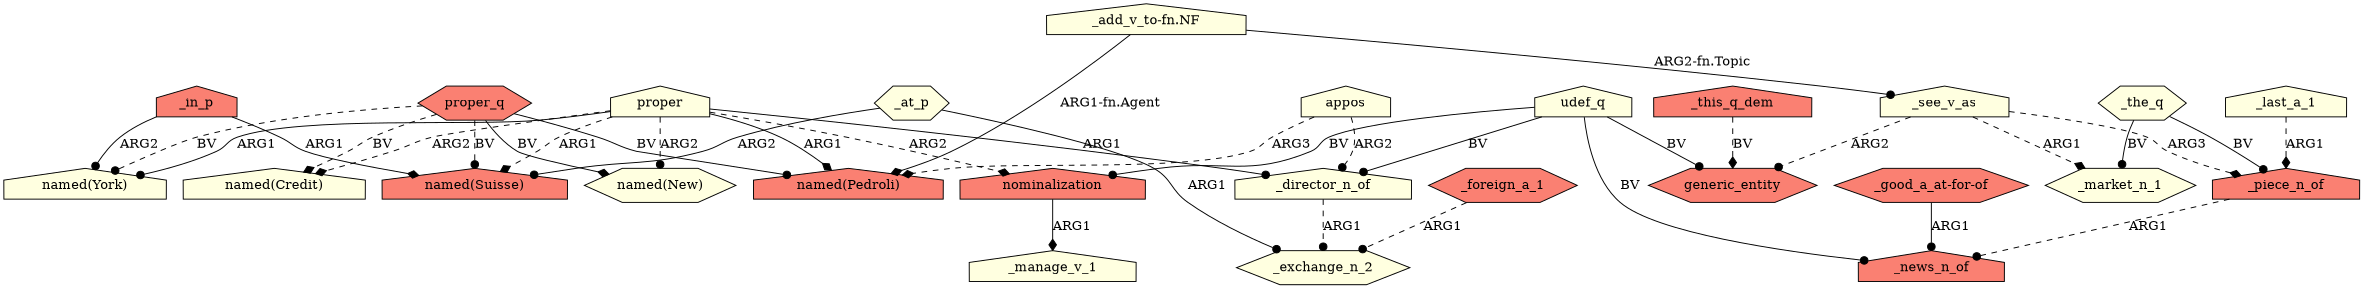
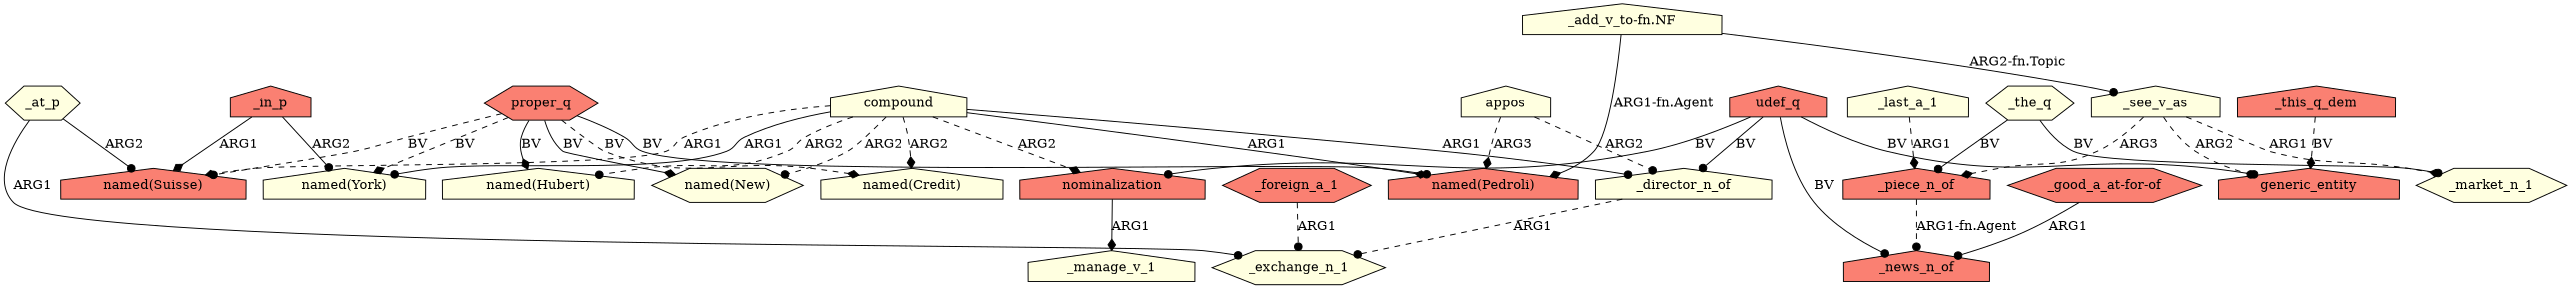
(660, 103) -> (899, 103)
(1583, 103) -> (1778, 103)
(267, 122) -> (446, 143)
none -> (538, 185)
(1733, 185) -> (2309, 185)
(2148, 227) -> (1967, 227)
(1323, 268) -> (1299, 268)
